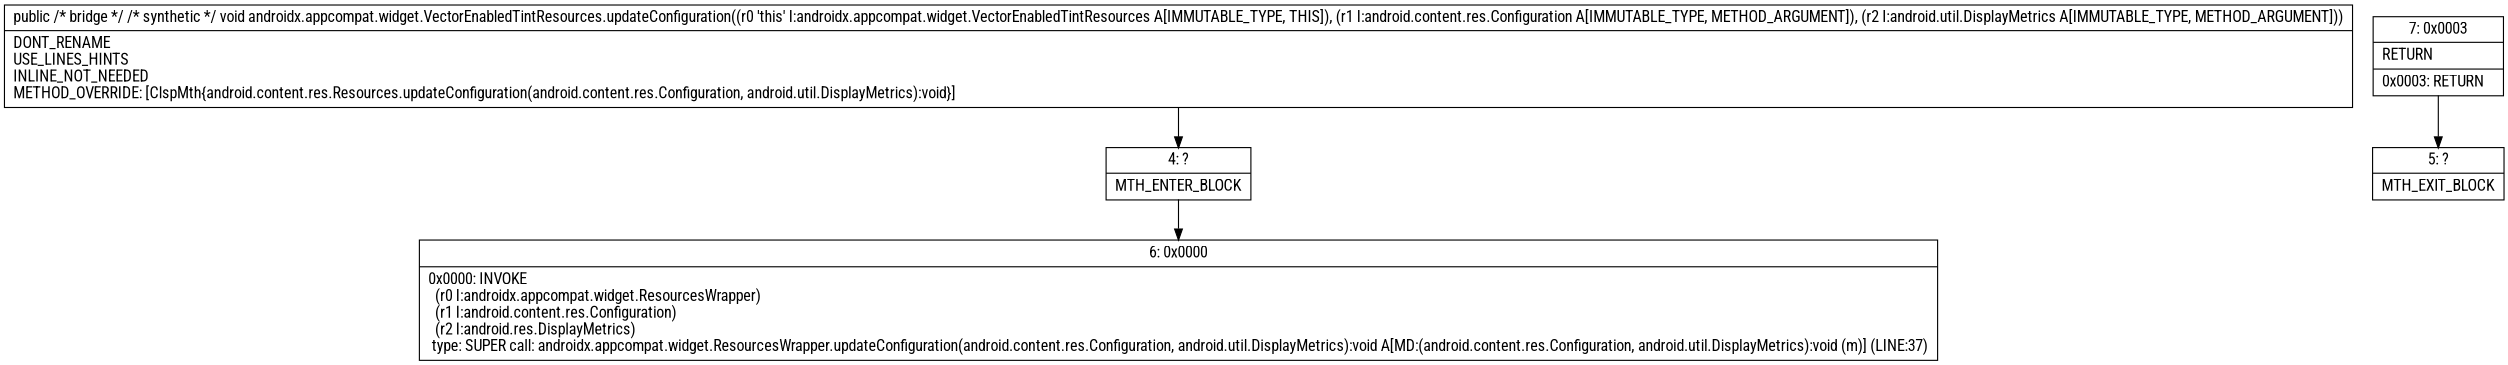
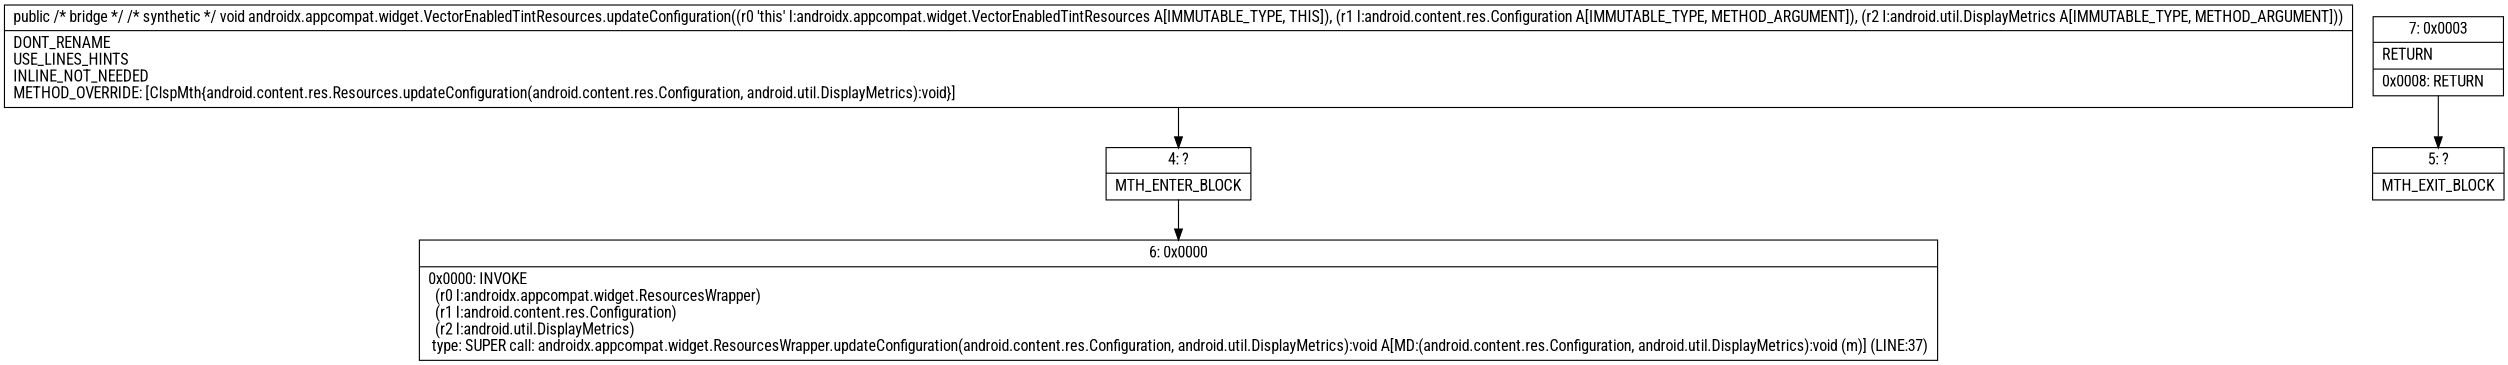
(2438, 82) -> (2438, 82)
(532, 330) -> (532, 330)
